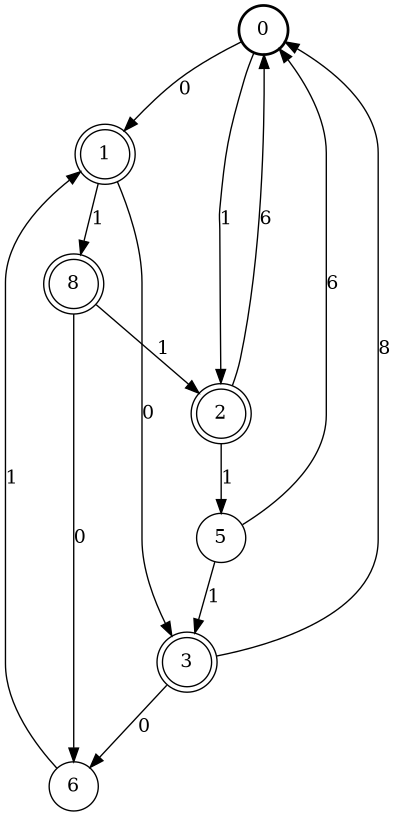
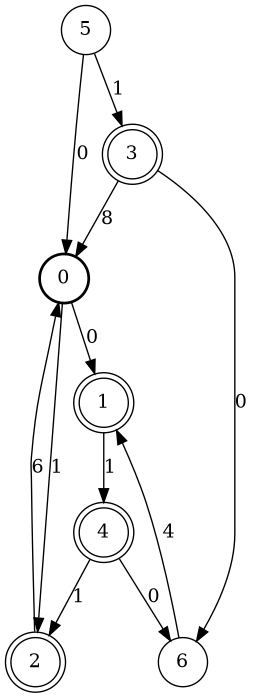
(74, 284) -> (104, 532)
(333, 284) -> (83, 154)
(142, 403) -> none
(221, 472) -> none
(12, 479) -> (169, 532)
